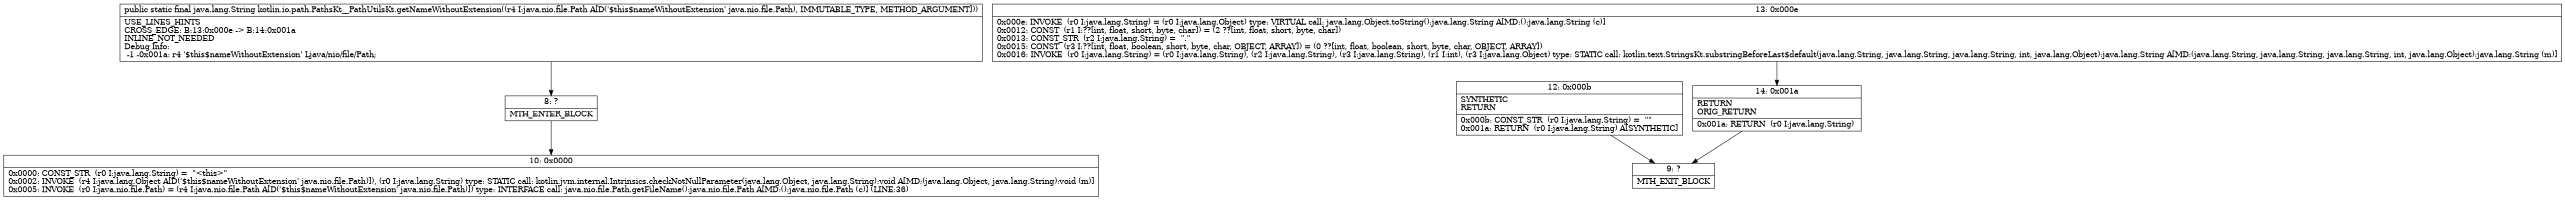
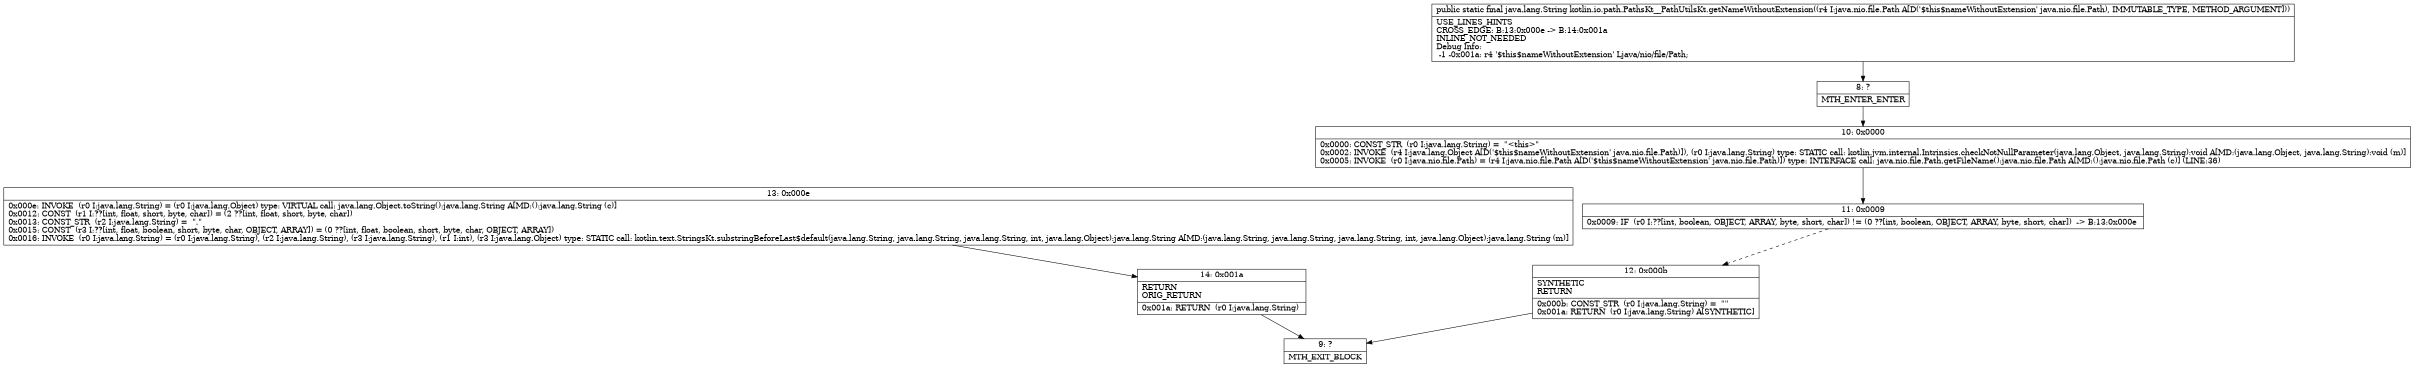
(551, 114) -> (1863, 100)
none -> (1863, 216)
